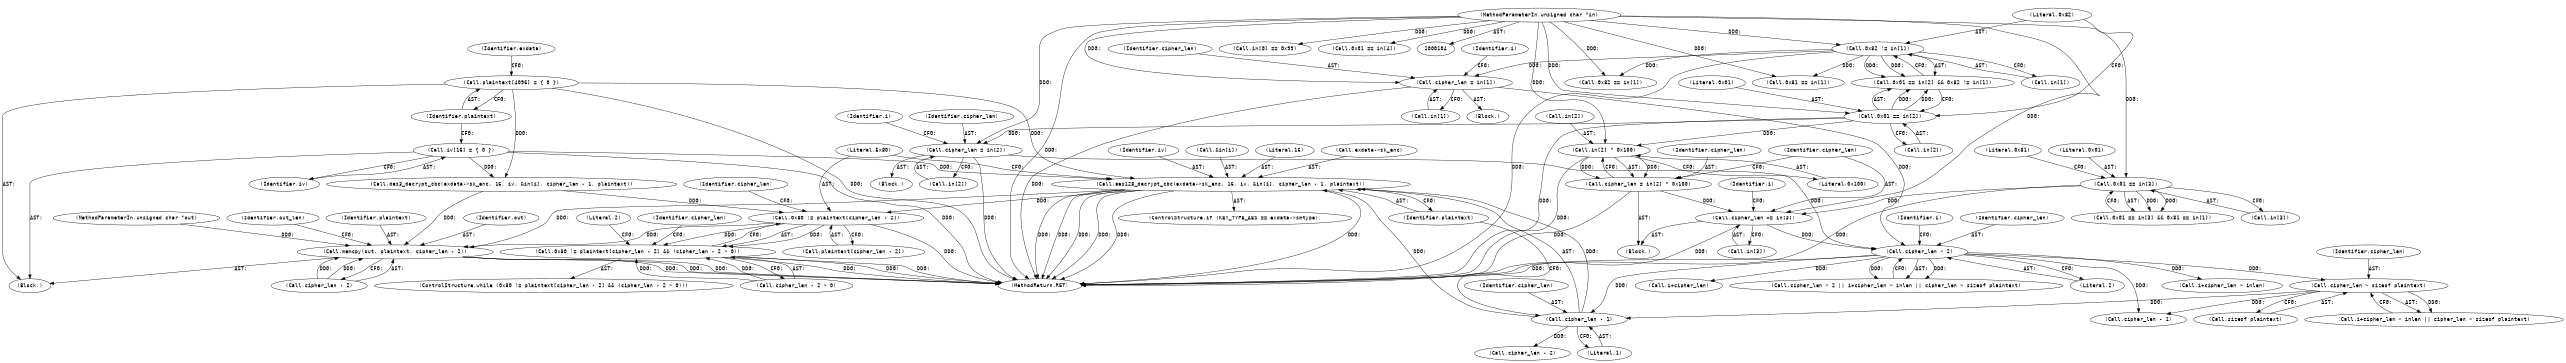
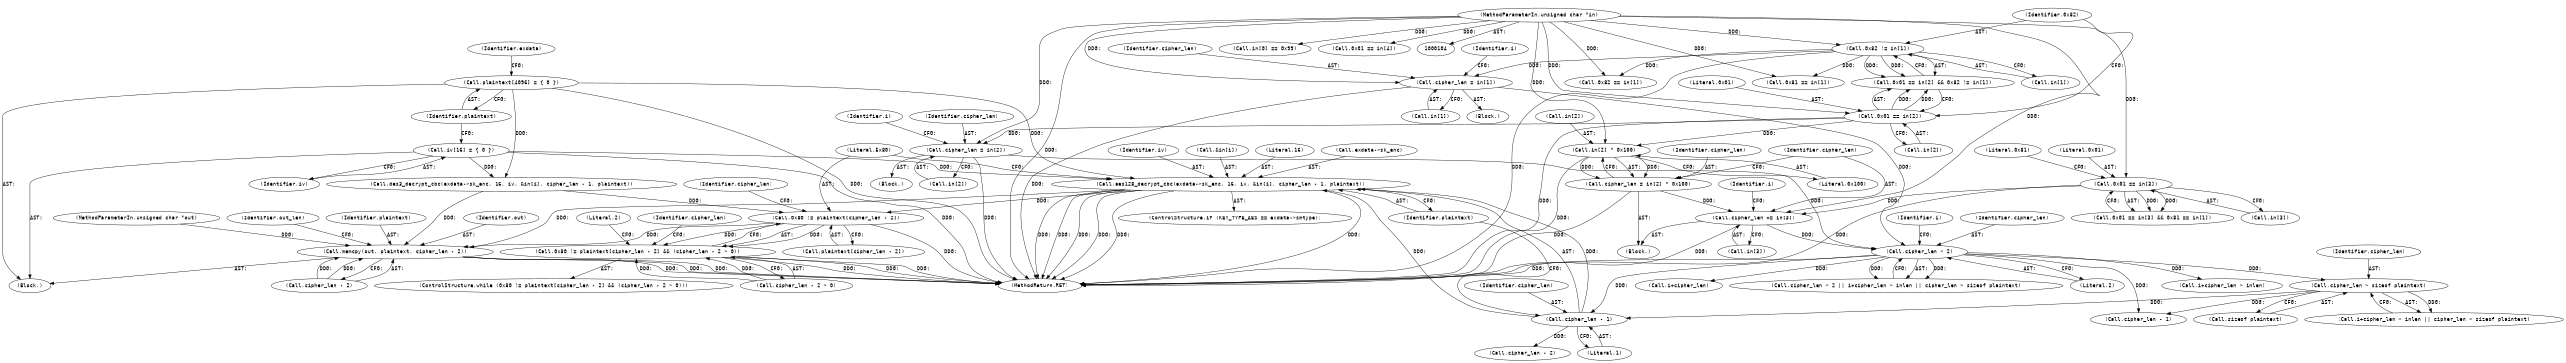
(2052, 15) -> (2052, 15)
